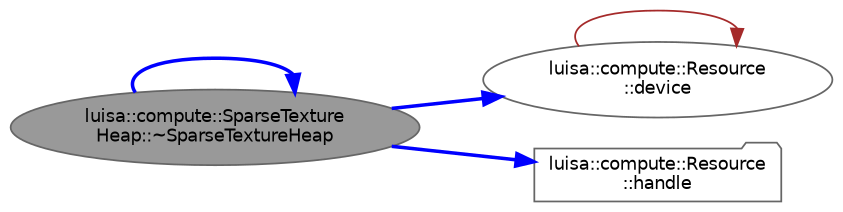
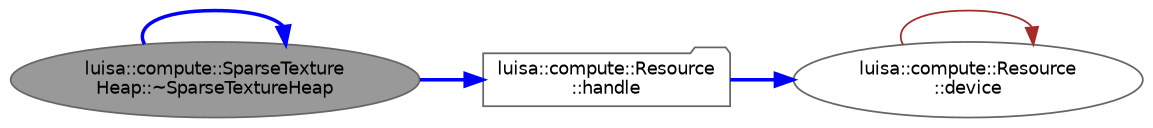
(438, 103) -> (753, 80)
